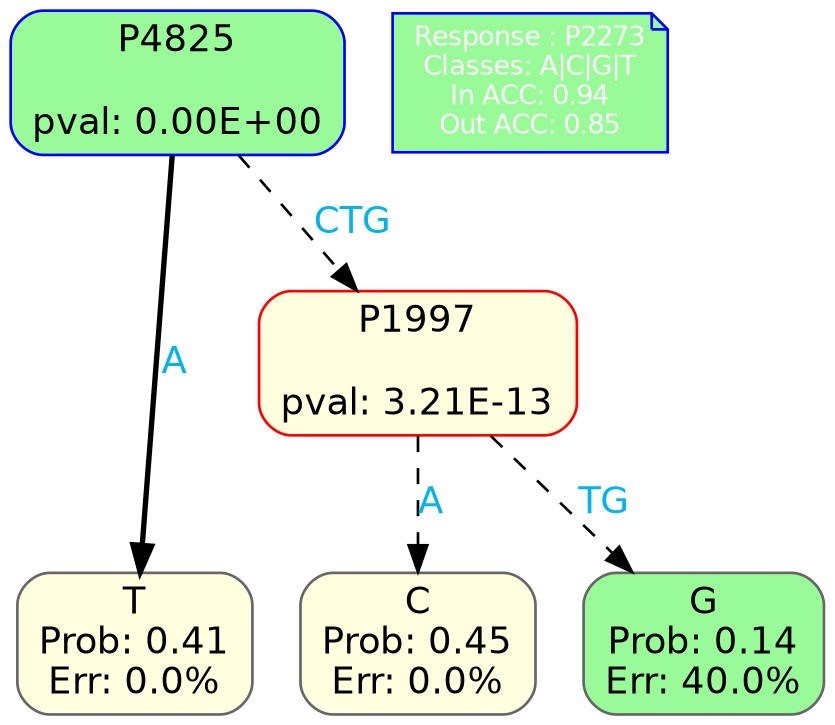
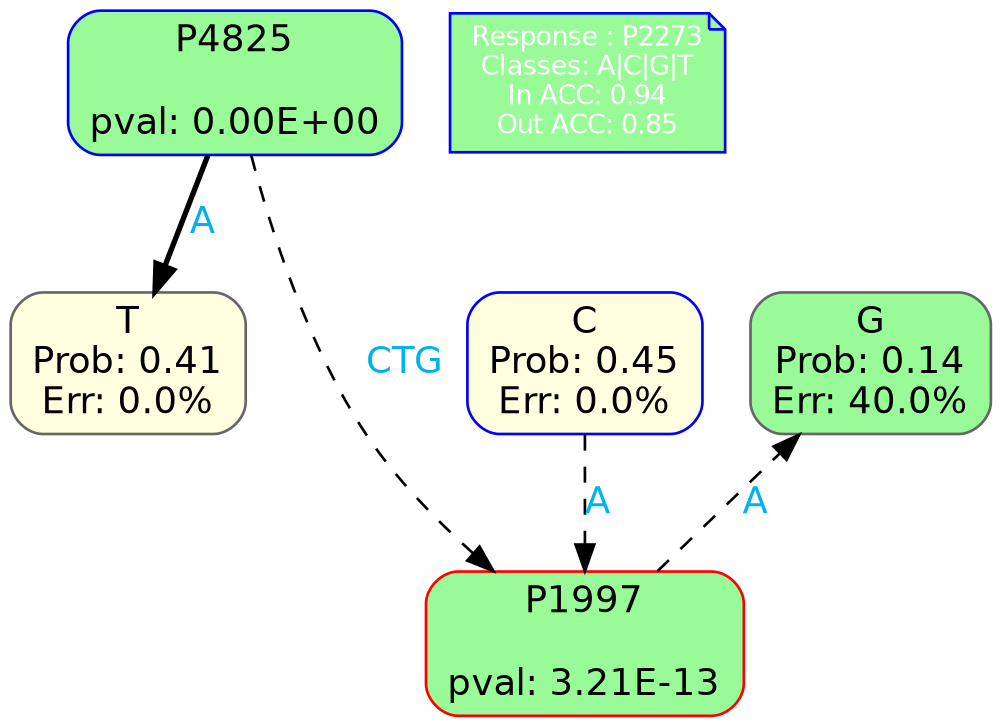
(418, 363) -> (585, 644)
(418, 490) -> (585, 490)
(604, 503) -> (756, 503)
(418, 644) -> (585, 363)
